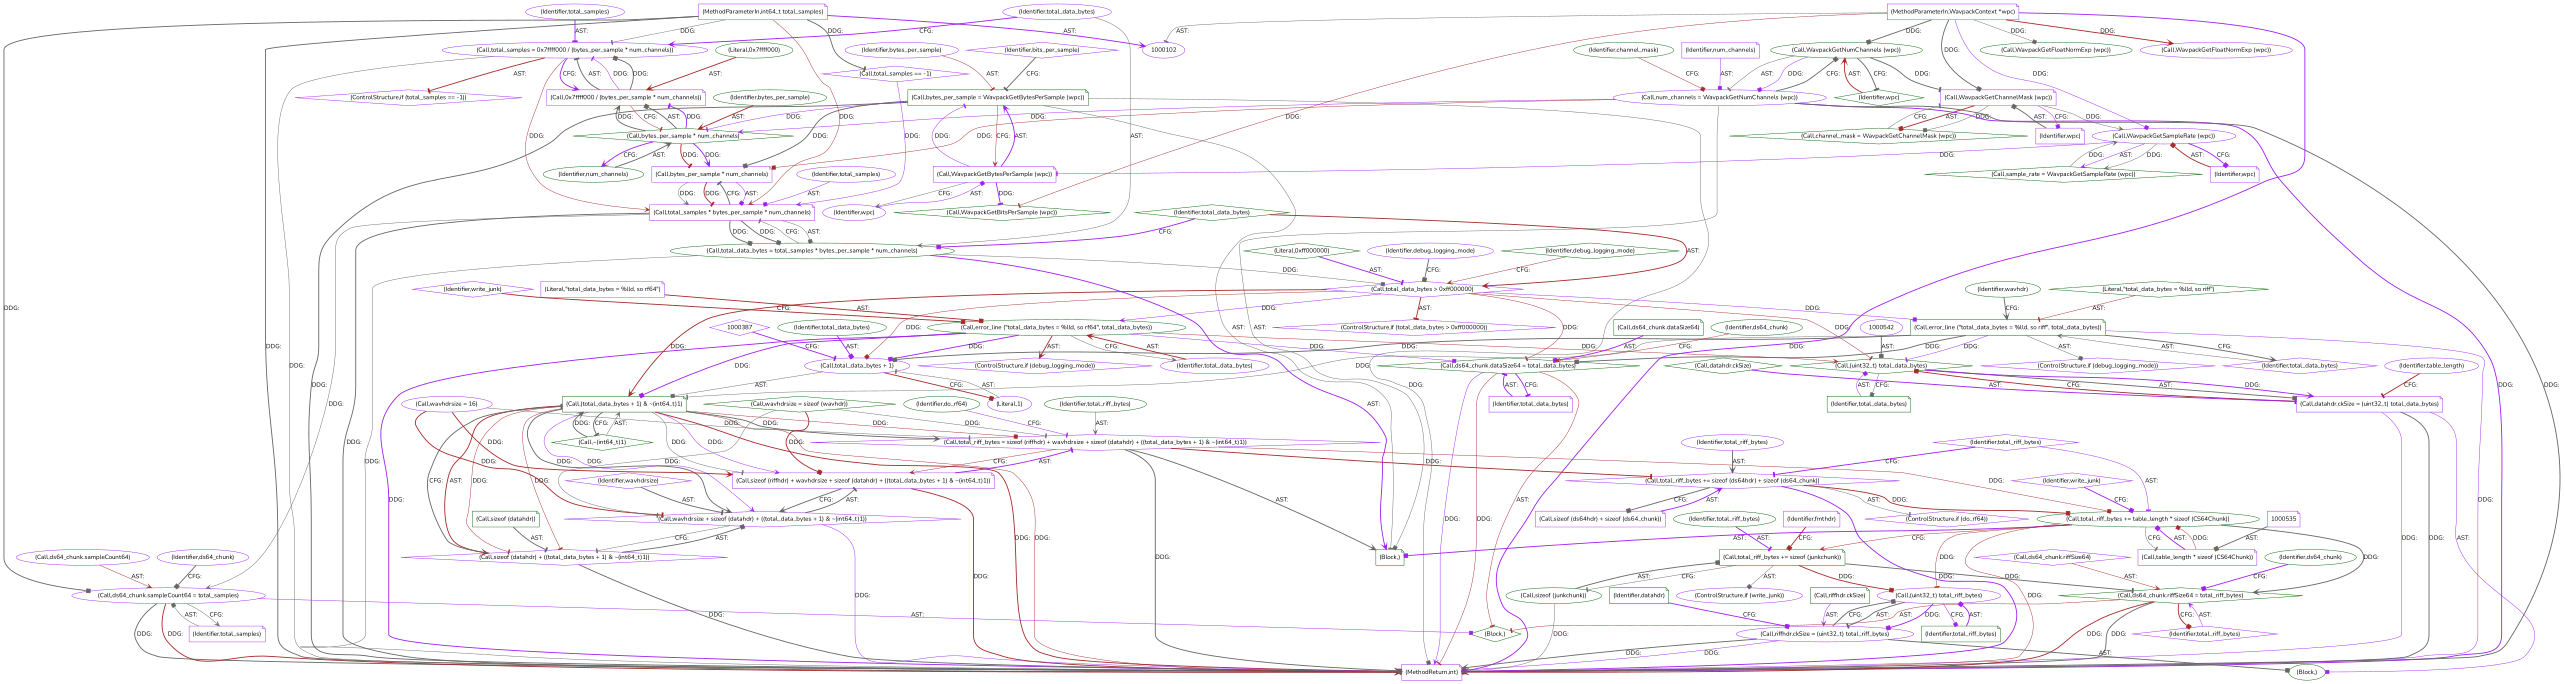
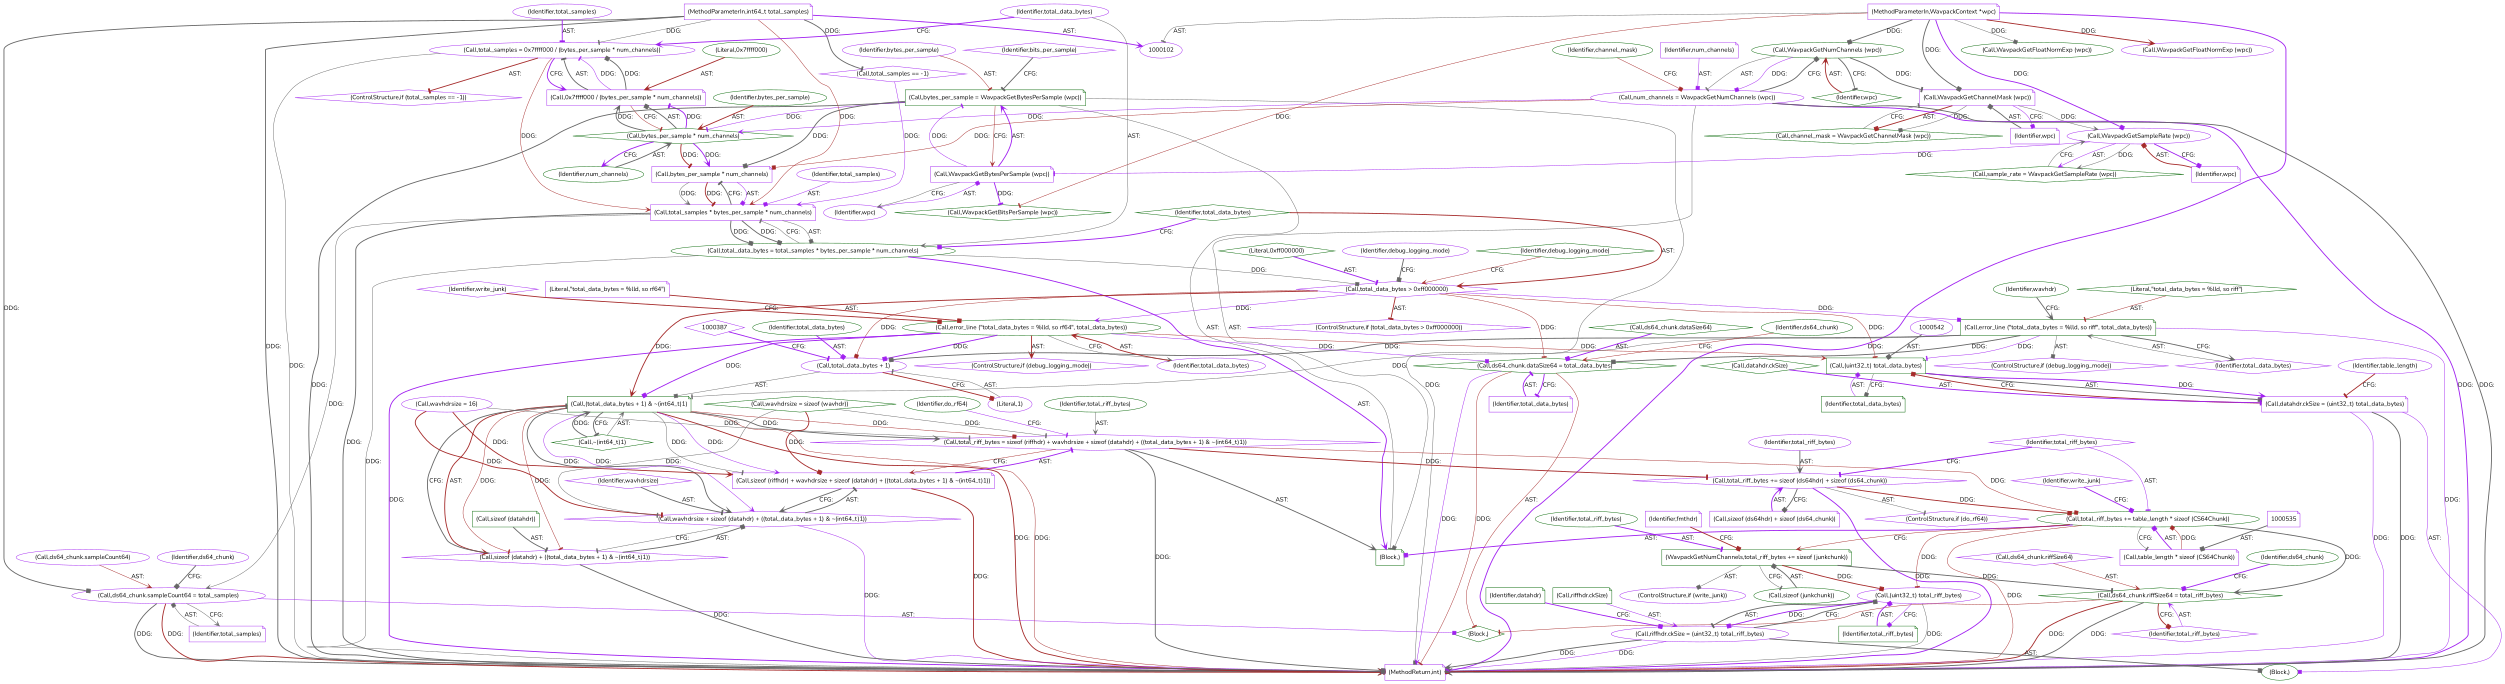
(2039, 83) -> (2018, 83)
(2097, 155) -> (2068, 155)
(1659, 328) -> (1671, 328)
(1881, 366) -> (1876, 366)
(1782, 557) -> (1757, 557)
(1525, 663) -> (1758, 660)
